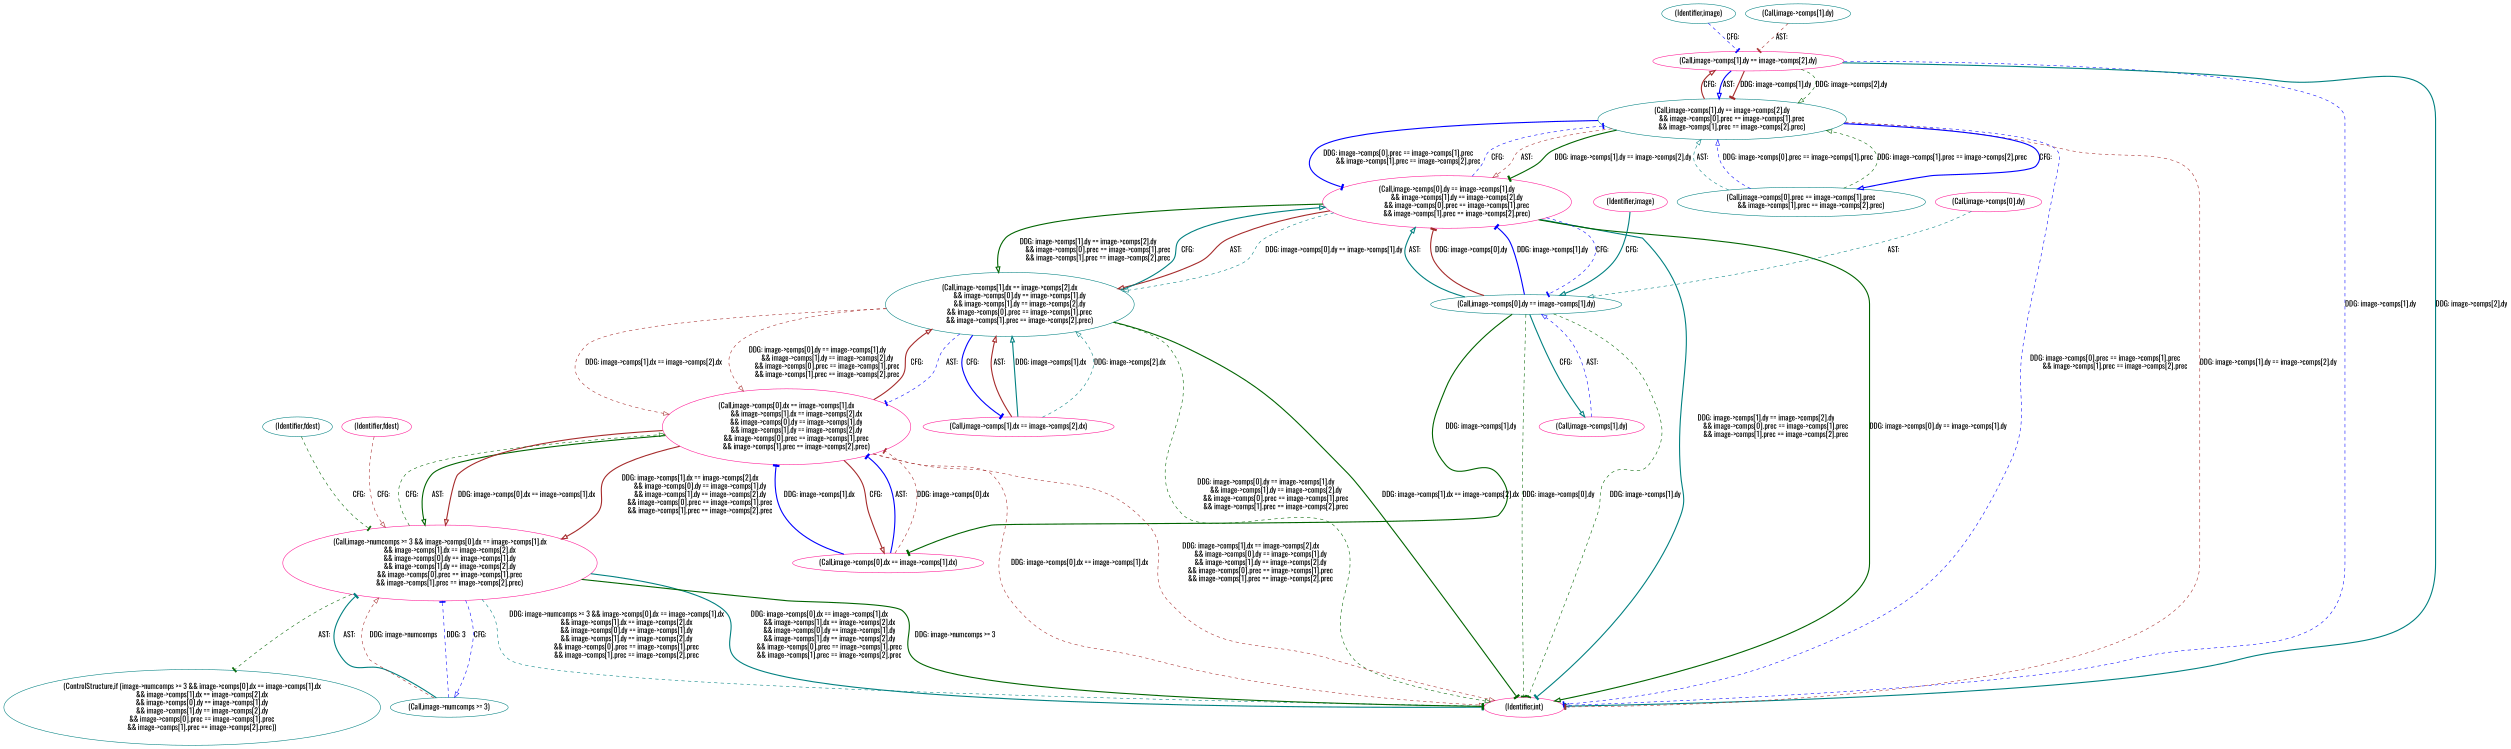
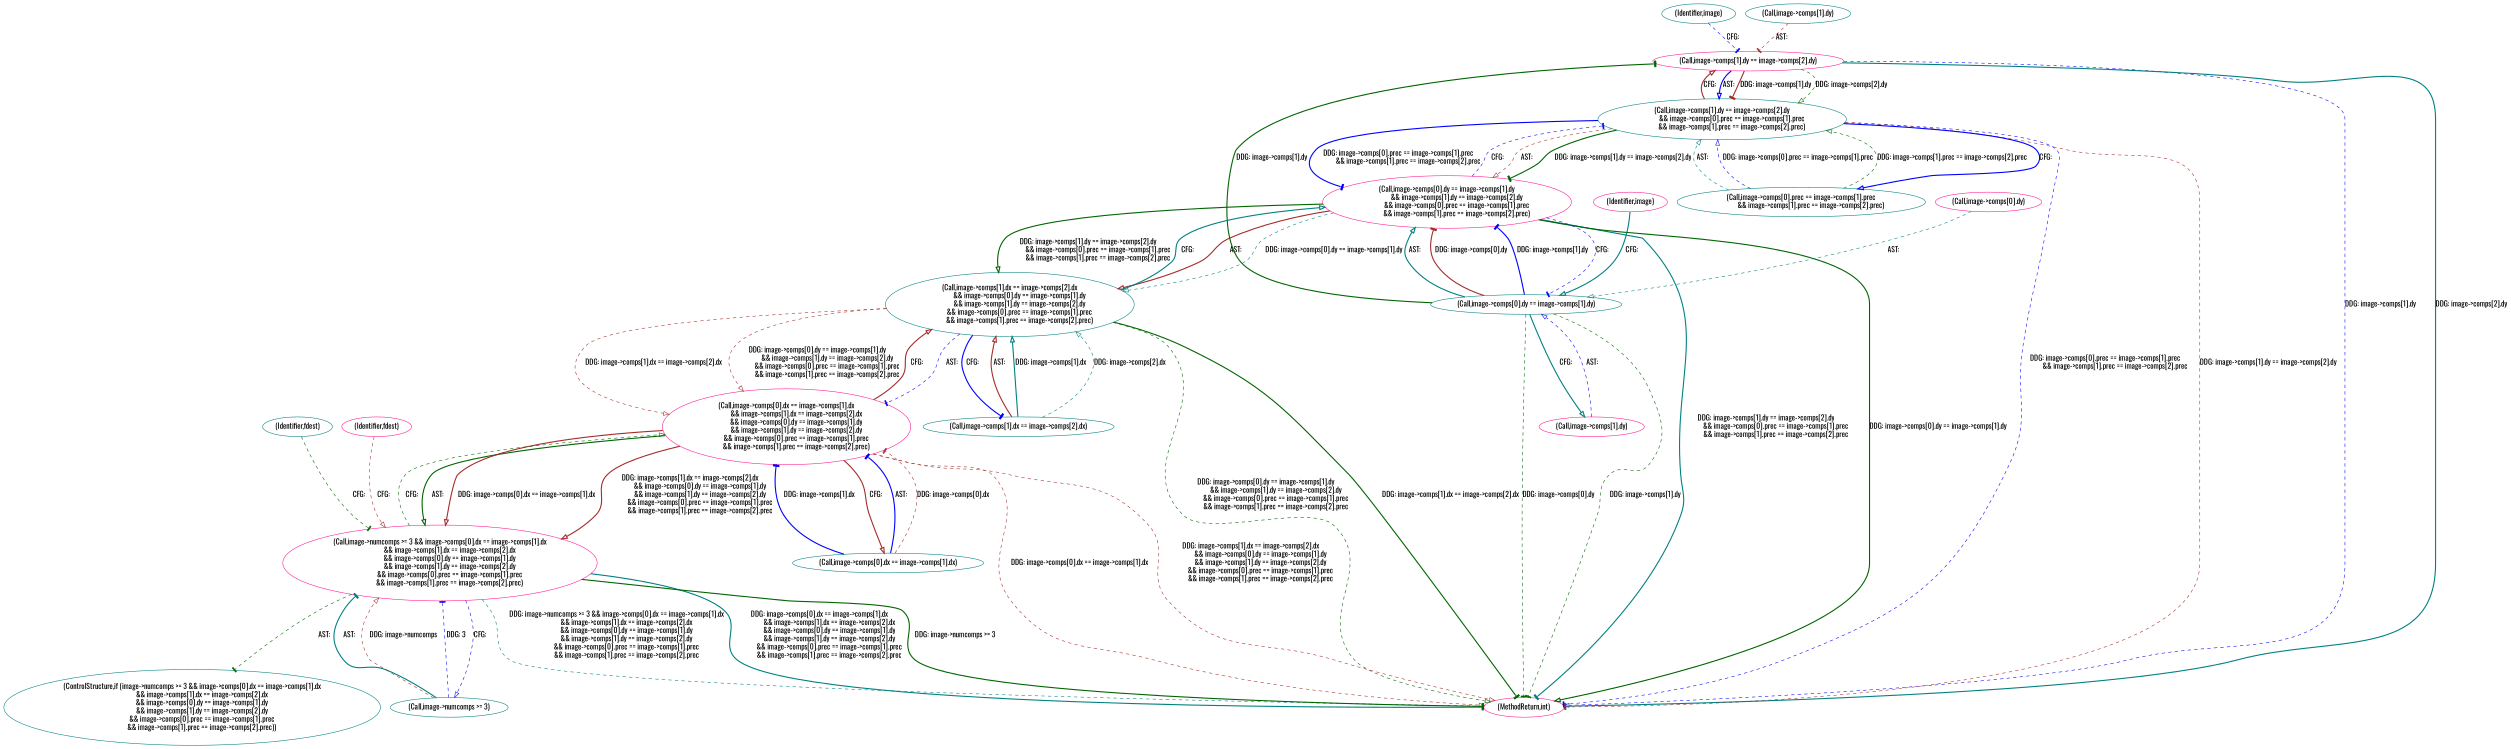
(1019, 427) -> (1019, 427)
(1345, 522) -> (1286, 119)
(888, 563) -> (888, 563)
(1524, 707) -> (1524, 707)
